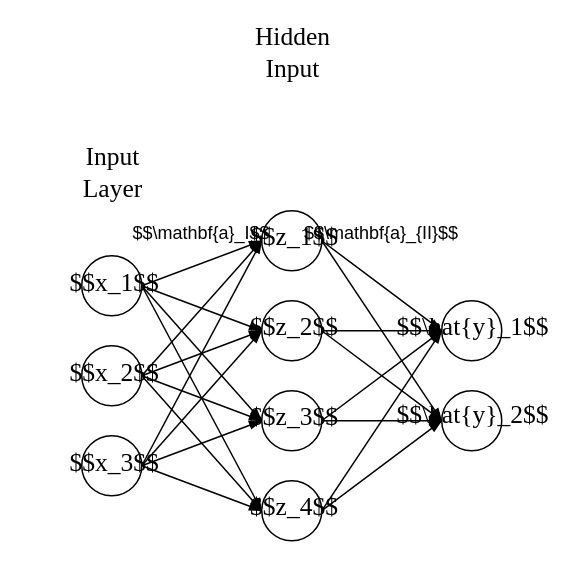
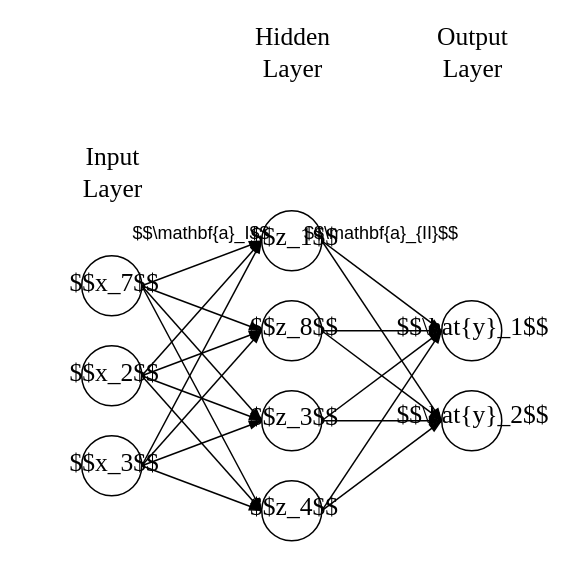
(293, 53) -> (293, 53)
none -> (473, 53)
(115, 284) -> (115, 284)
(295, 328) -> (295, 328)
